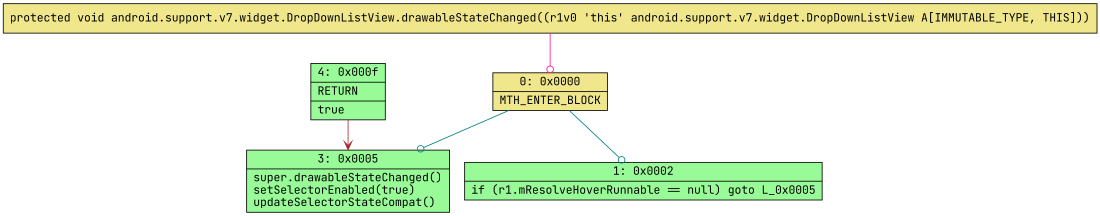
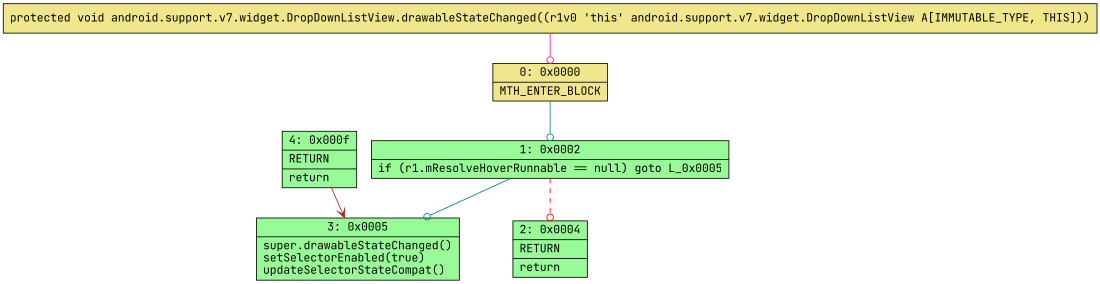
(331, 110) -> (309, 178)
(466, 129) -> (471, 197)
none -> (550, 249)
